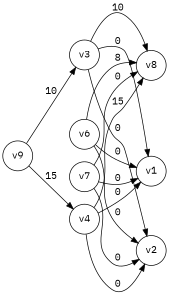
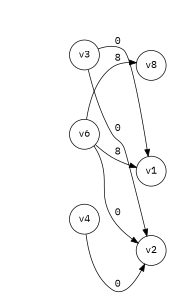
(119, 13) -> none
(118, 152) -> (118, 152)
(18, 156) -> none
(105, 159) -> none
(84, 177) -> none
(118, 202) -> none
